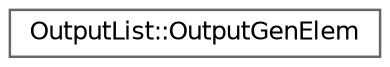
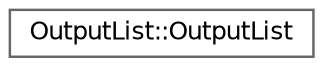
(195, 33) -> (162, 33)
